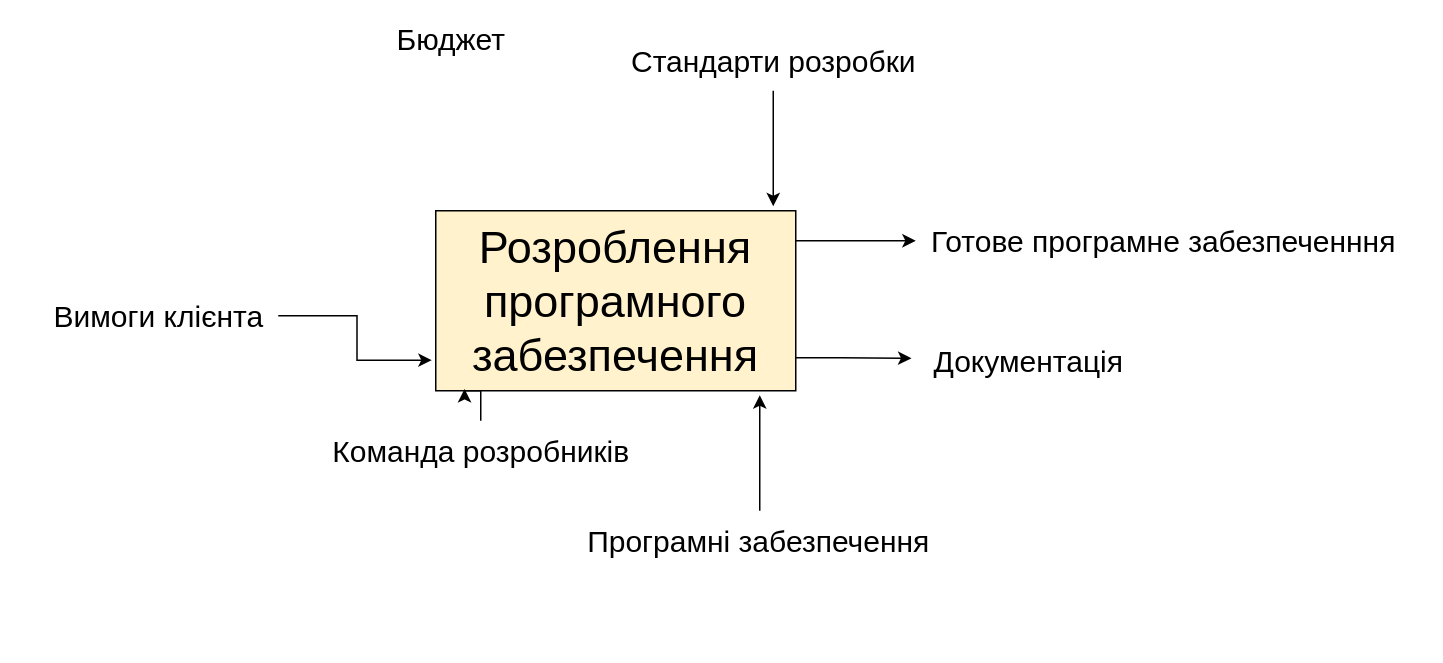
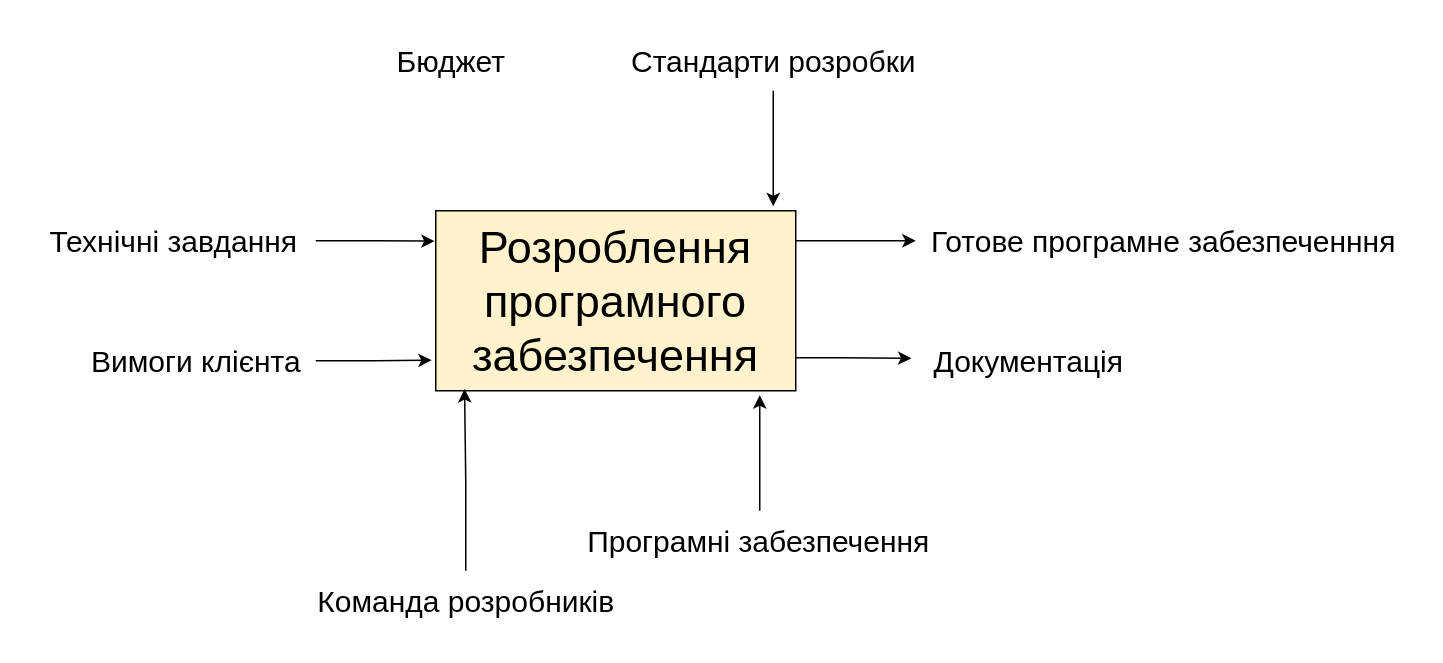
(451, 38) -> (451, 61)
none -> (173, 241)
none -> (370, 241)
(158, 316) -> (196, 361)
(481, 451) -> (466, 601)
